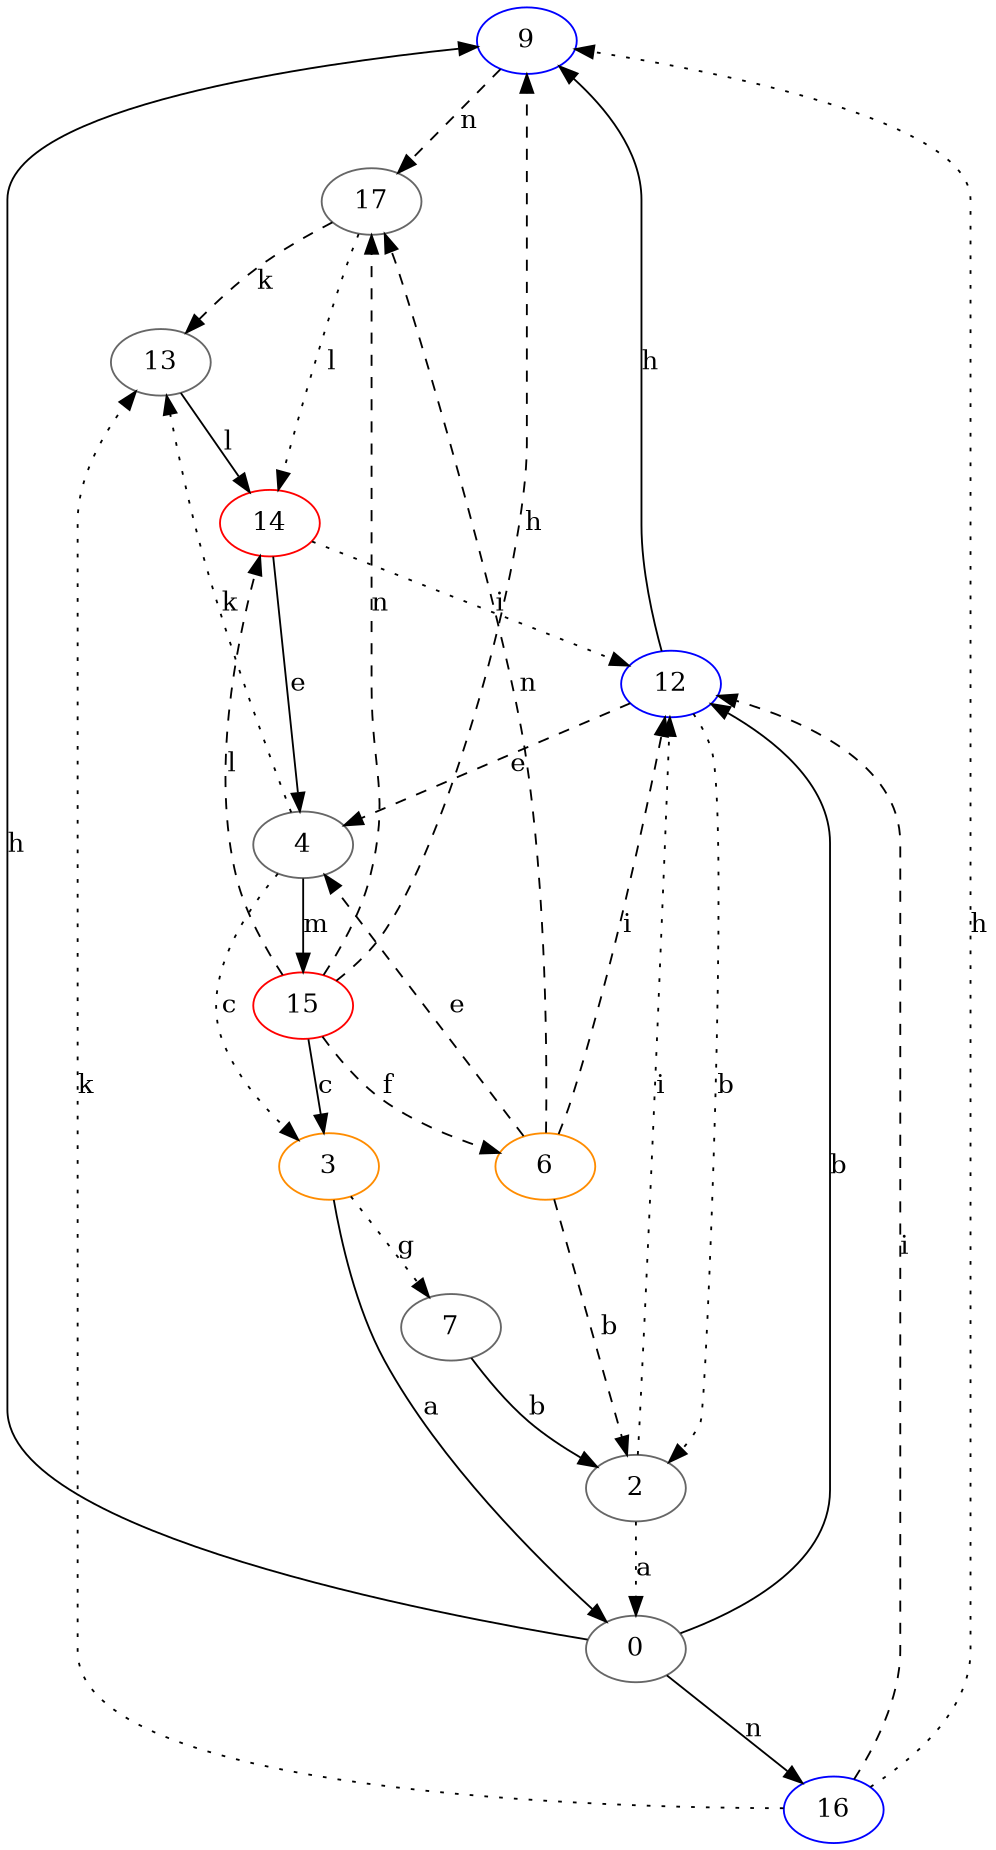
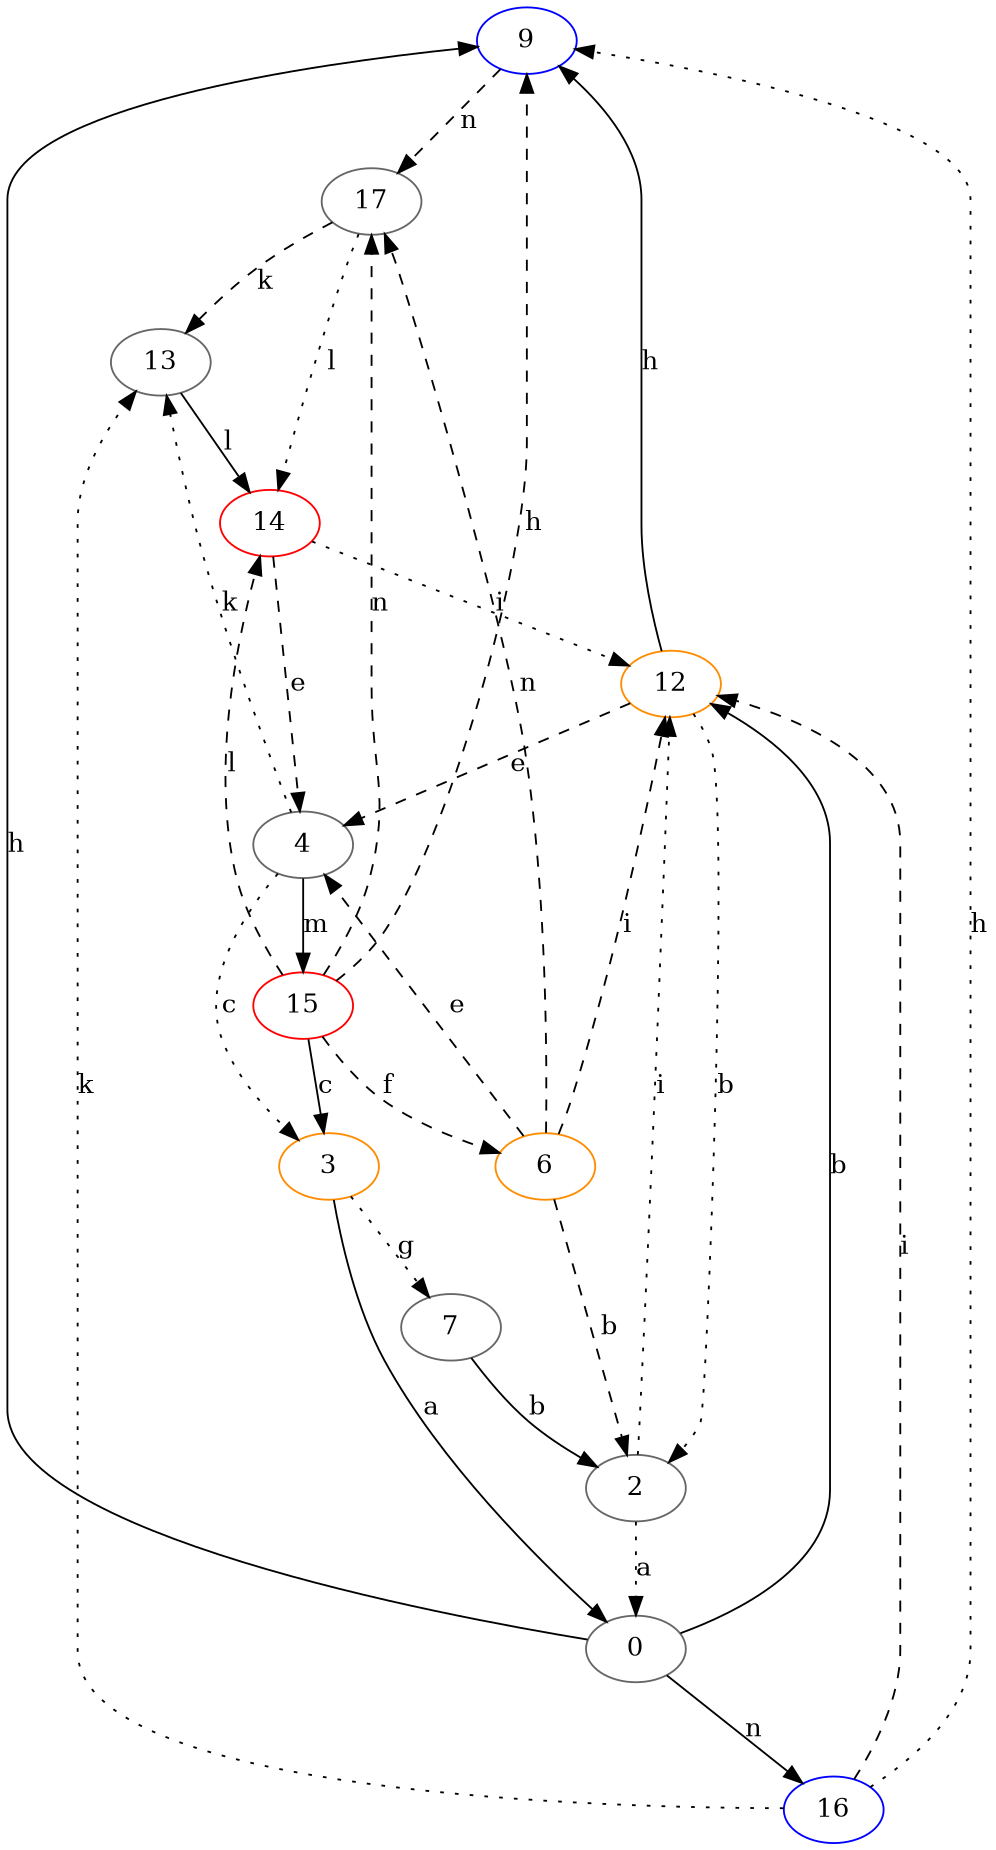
(286, 675) -> (286, 675)
(671, 684) -> (671, 684)
